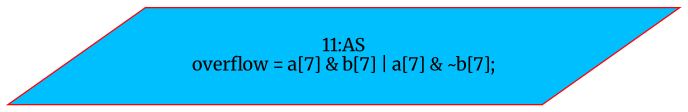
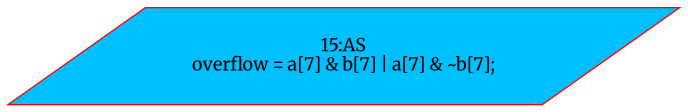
(344, 56) -> (344, 56)
